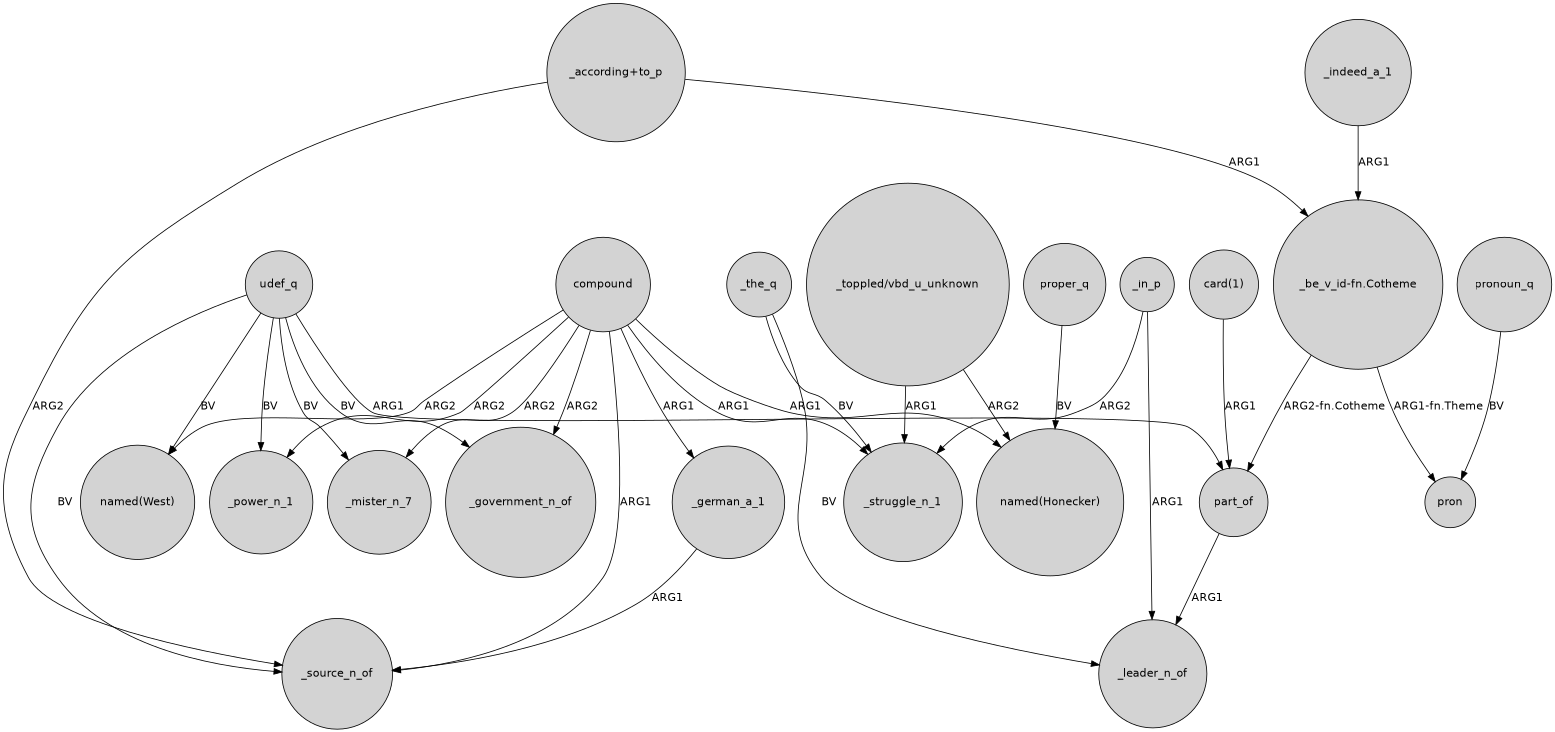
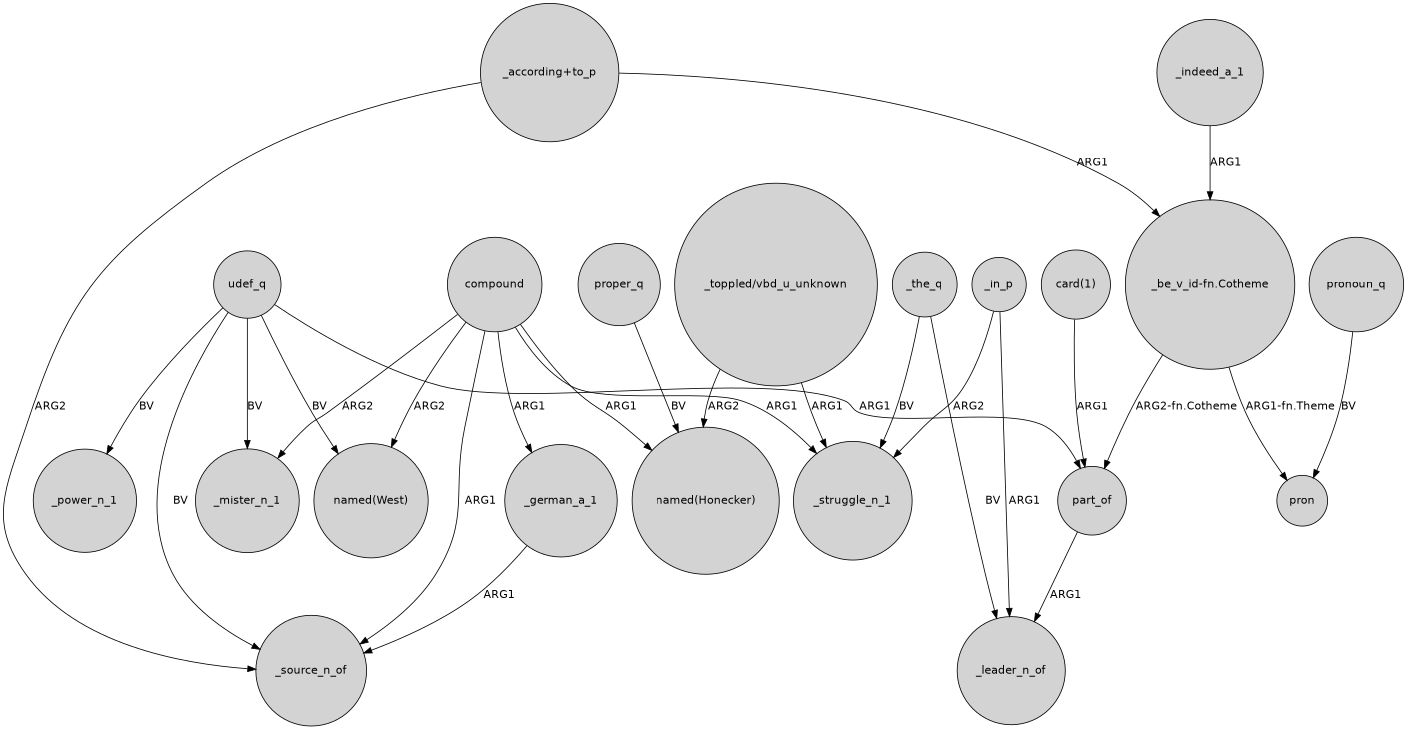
(459, 413) -> none
(379, 502) -> (247, 501)
(521, 502) -> none
